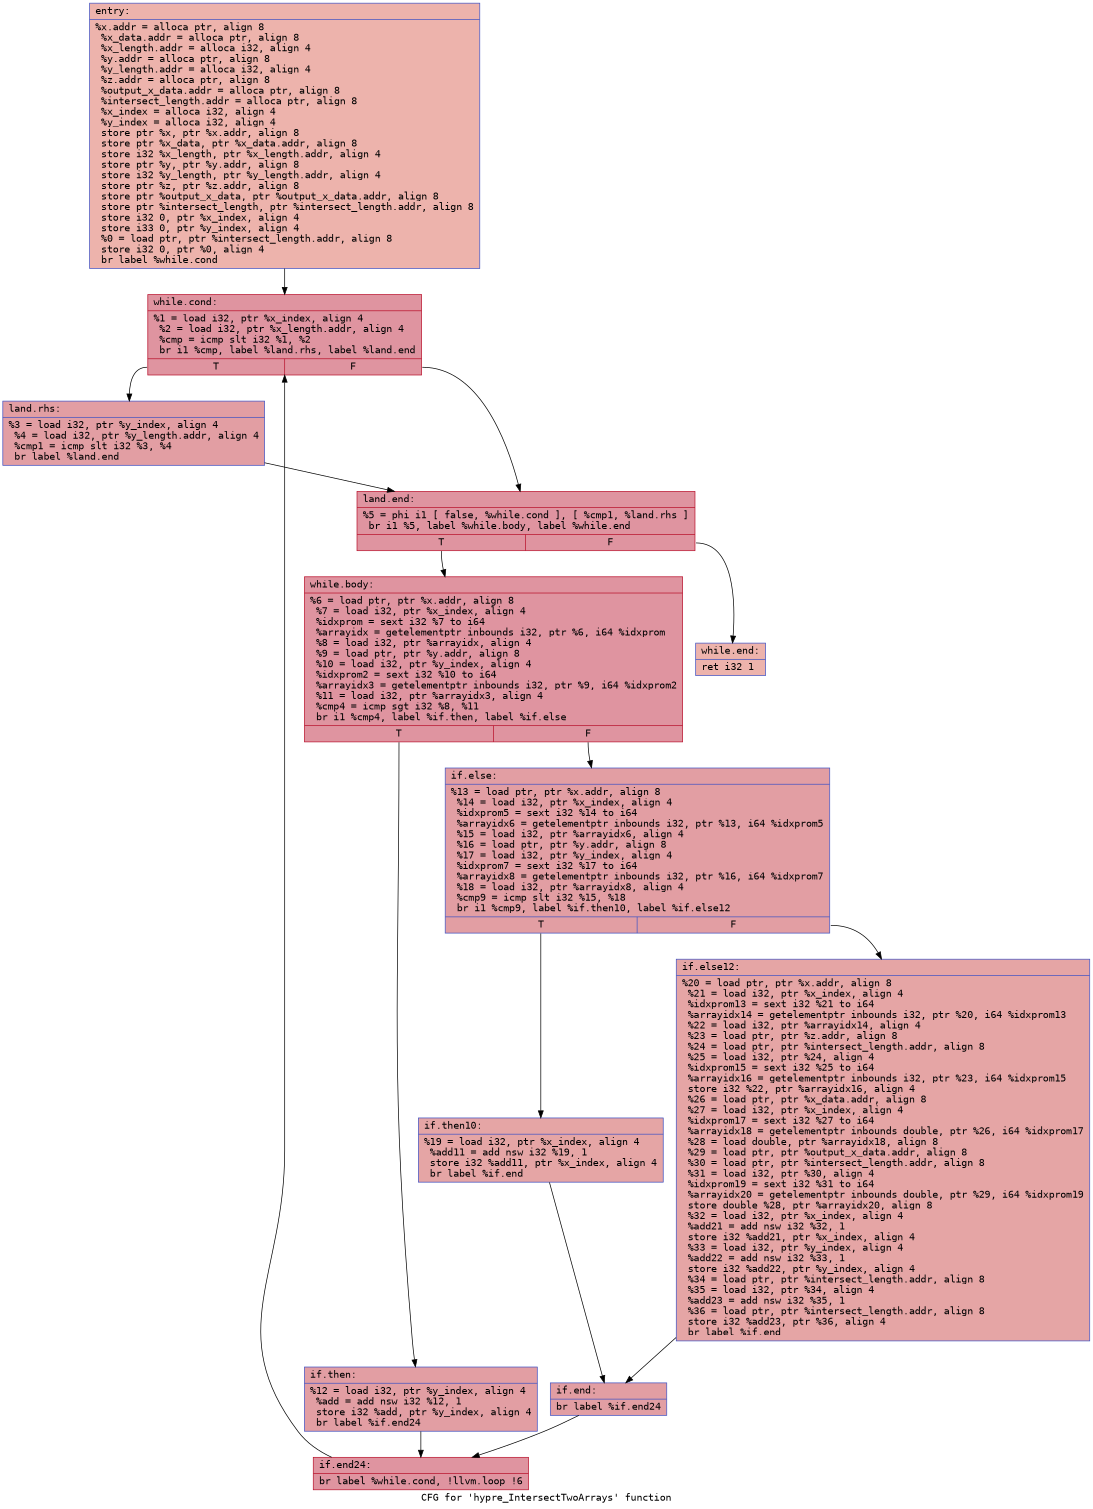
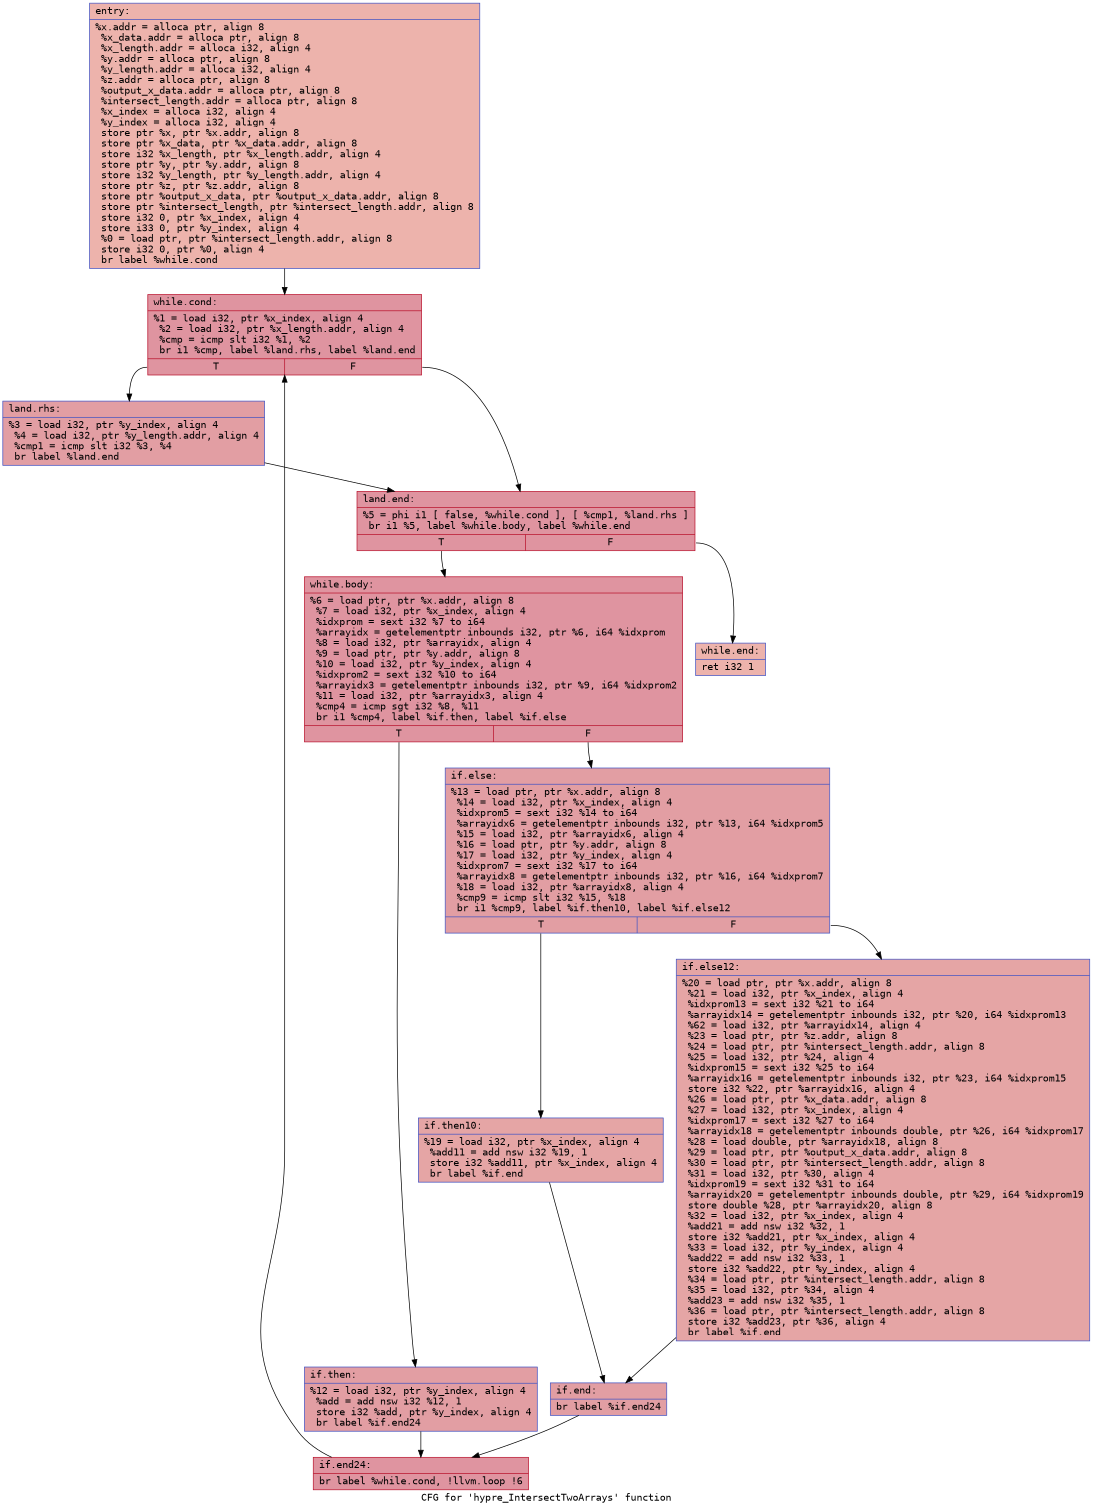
(802, 1026) -> (802, 1026)
